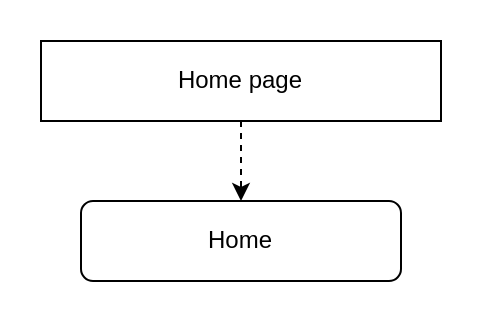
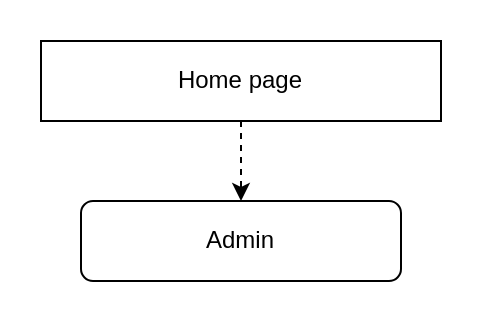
(241, 241) -> (241, 241)
